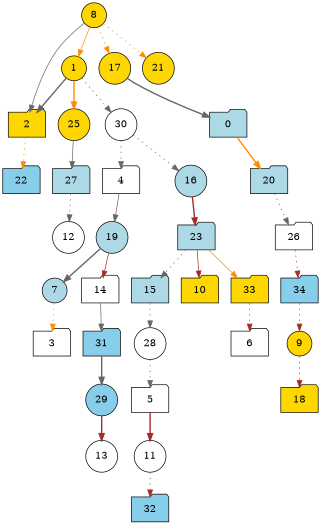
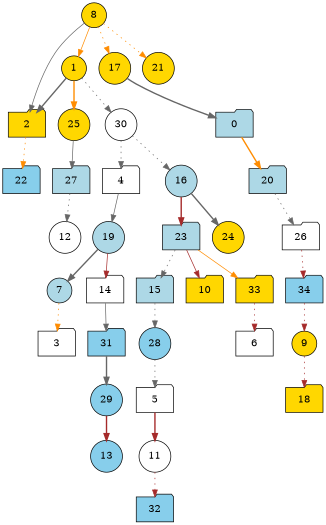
none -> (228, 237)
(150, 344) -> (155, 344)
(102, 456) -> (107, 456)
